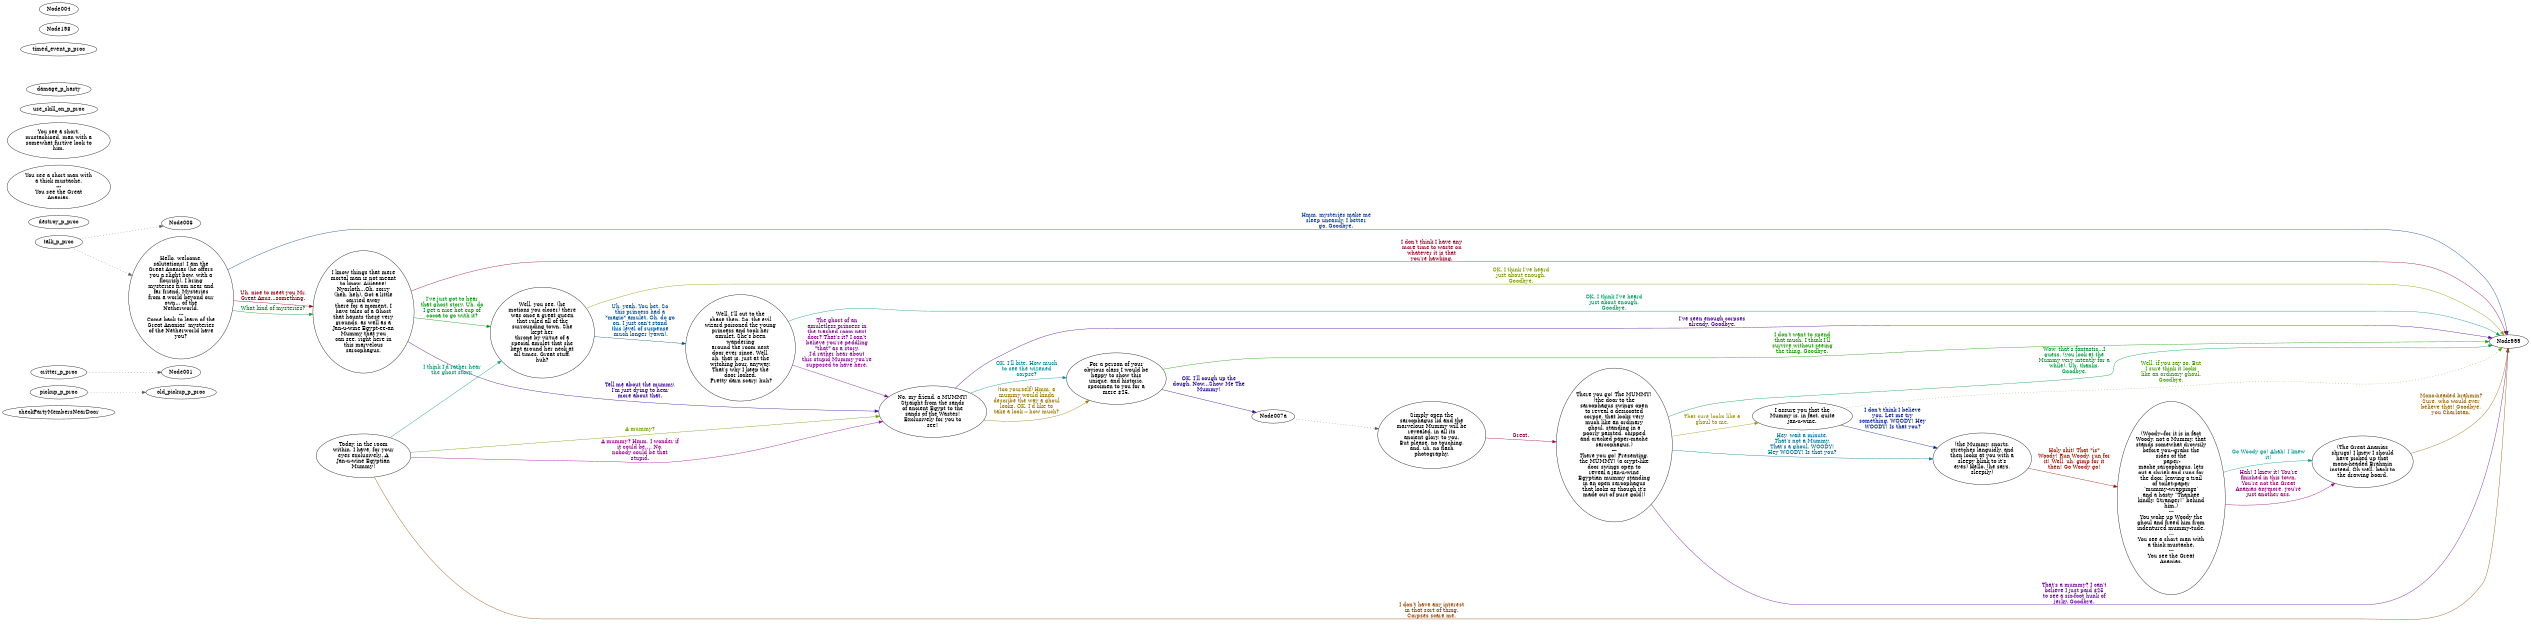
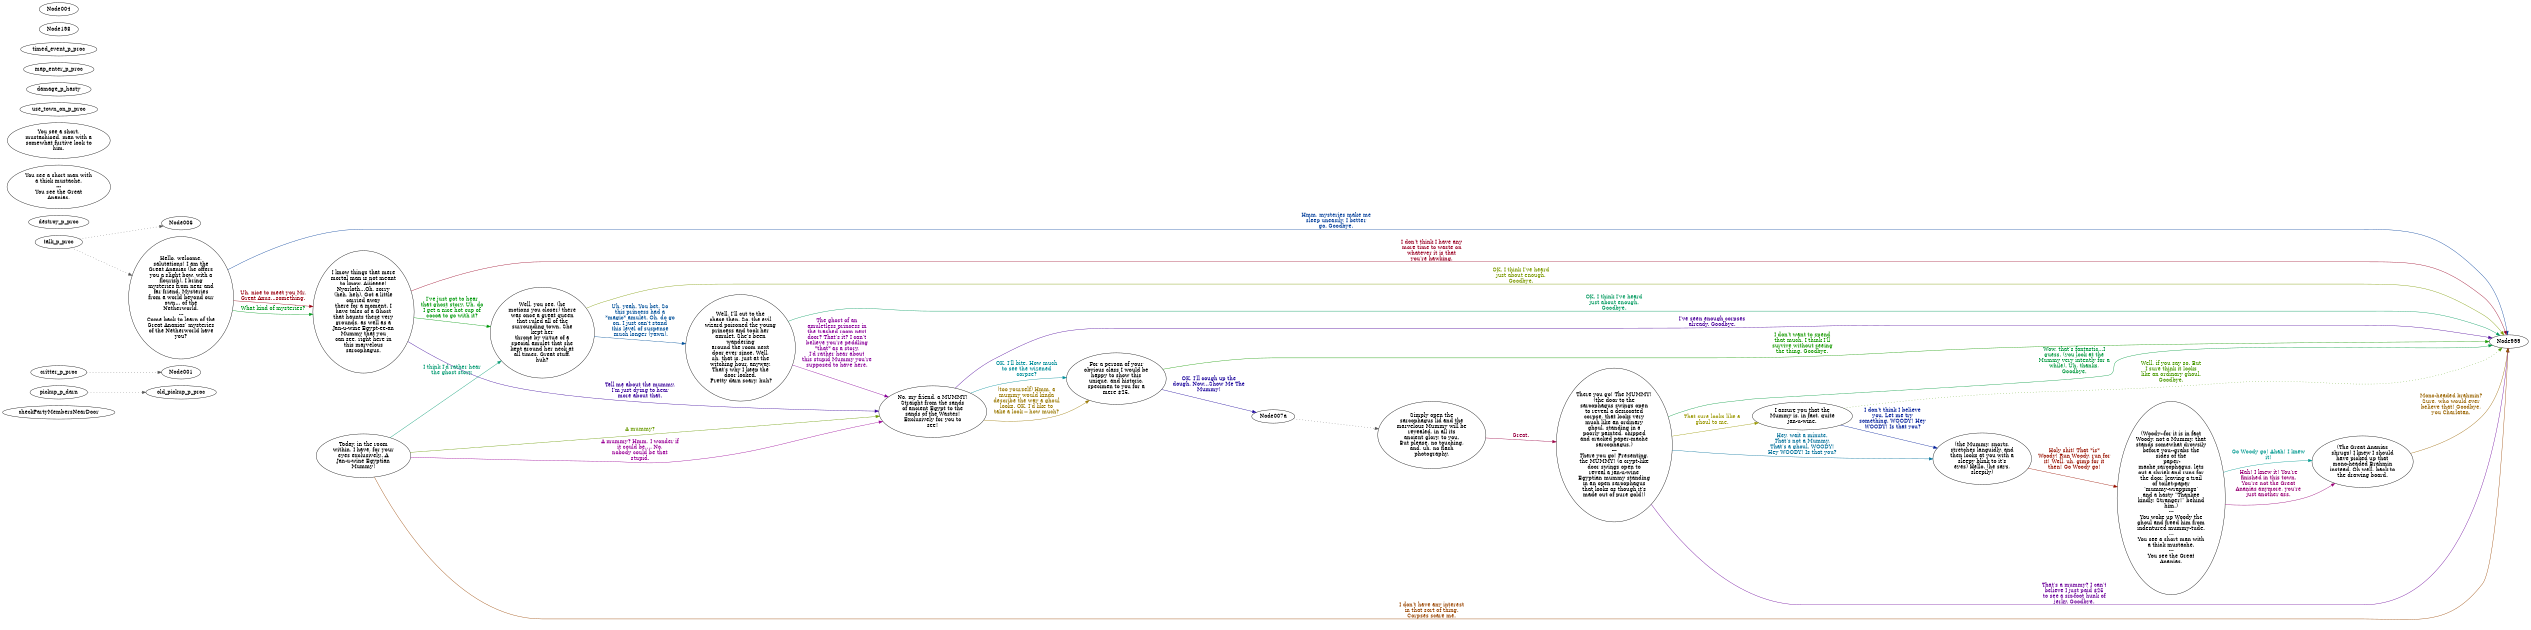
none -> (59, 69)
(59, 109) -> (59, 109)
(59, 392) -> (59, 392)
